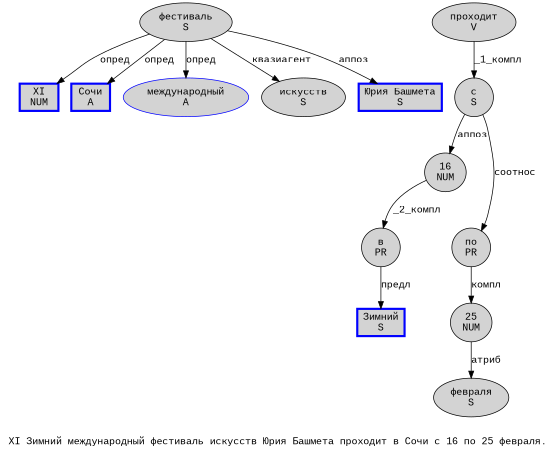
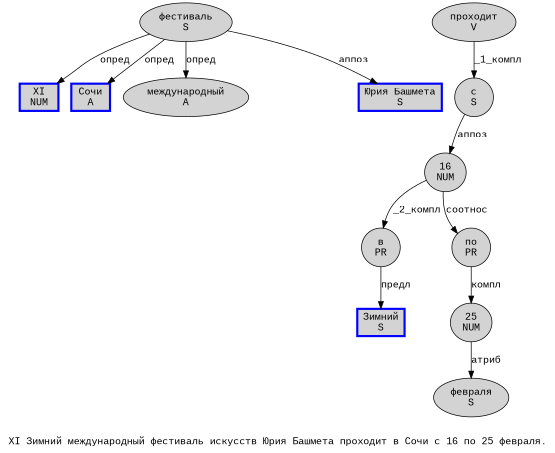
(186, 97) -> (186, 97)
(304, 97) -> none
(494, 169) -> (445, 211)
